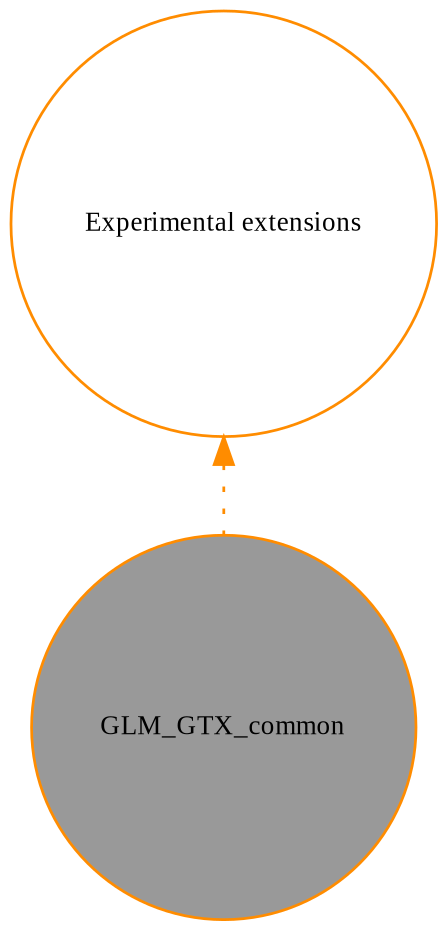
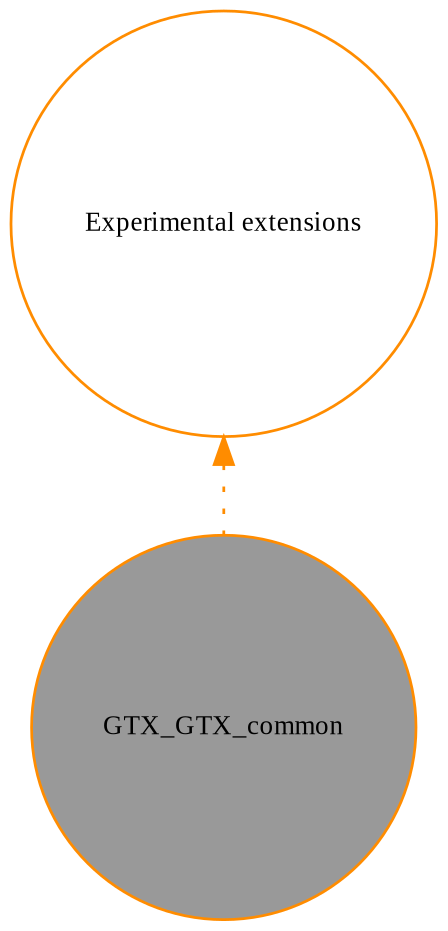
(224, 727) -> (224, 727)
